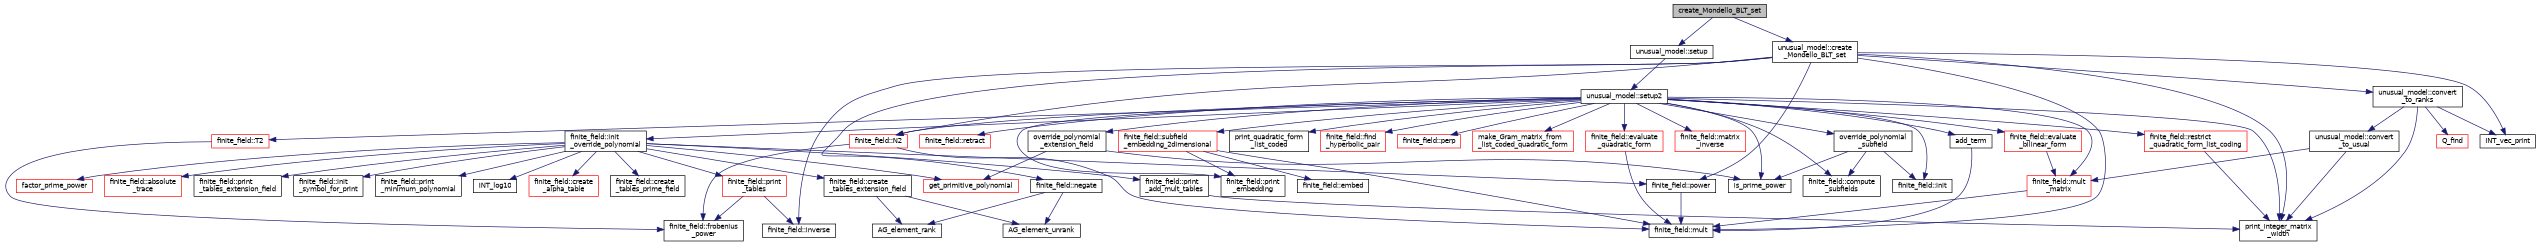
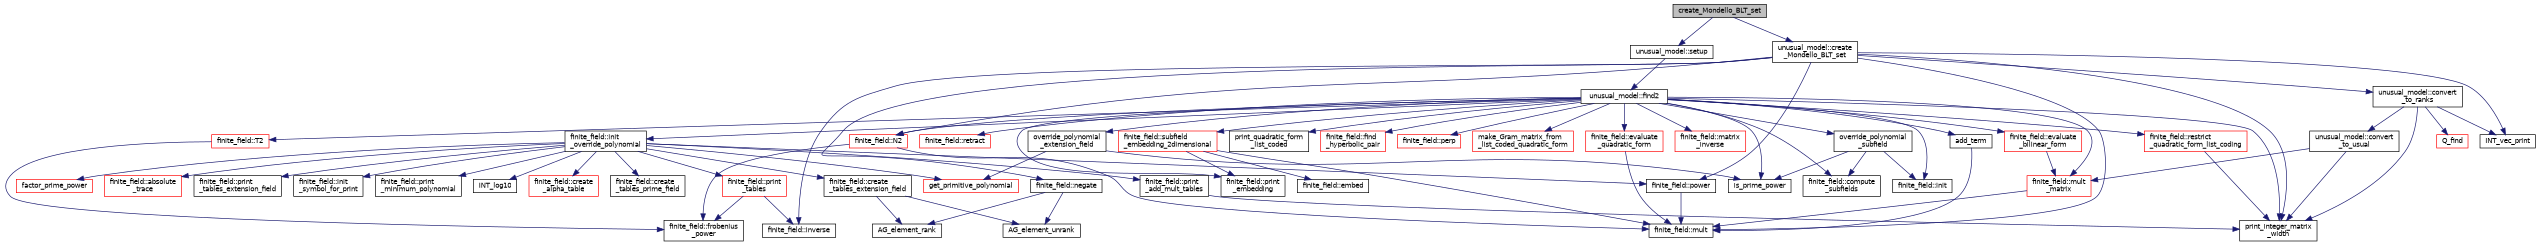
(1624, 97) -> (1624, 97)
